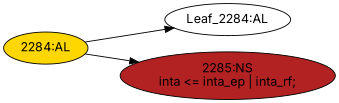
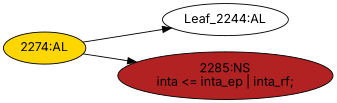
(228, 20) -> (225, 20)
(46, 48) -> (45, 48)
